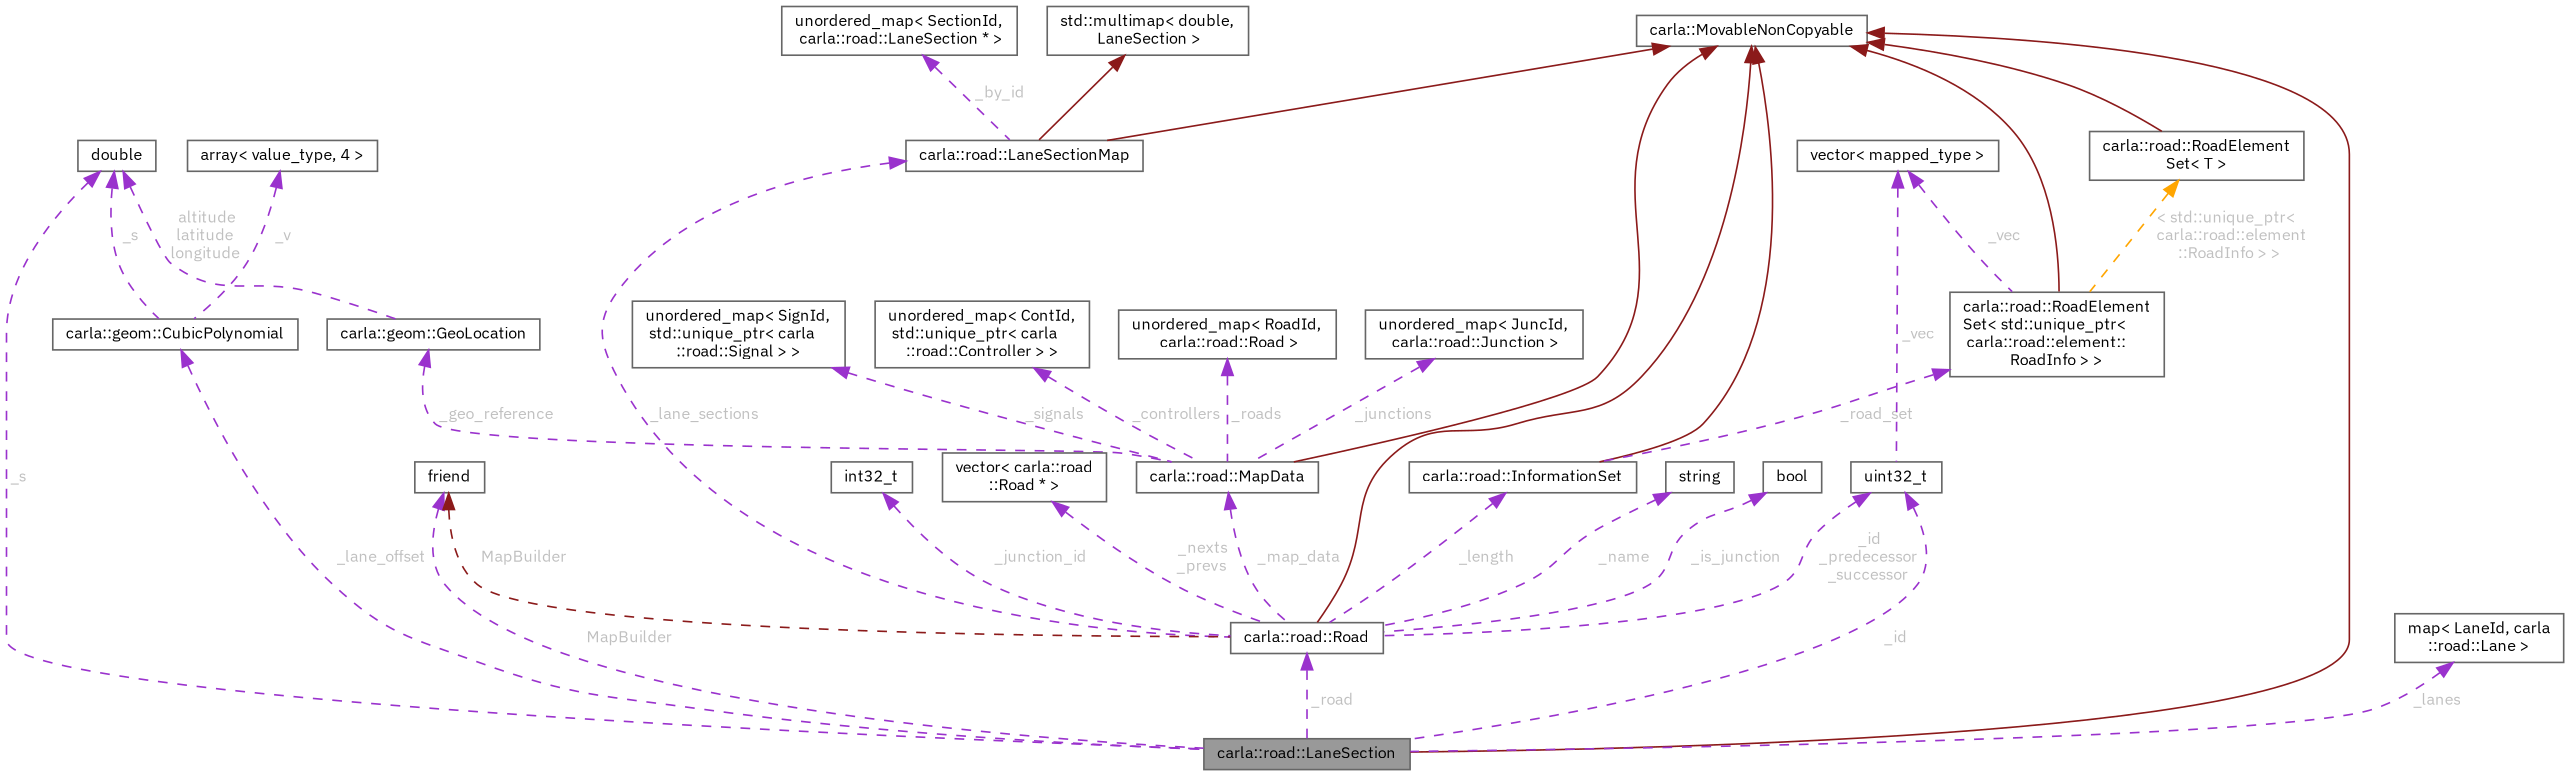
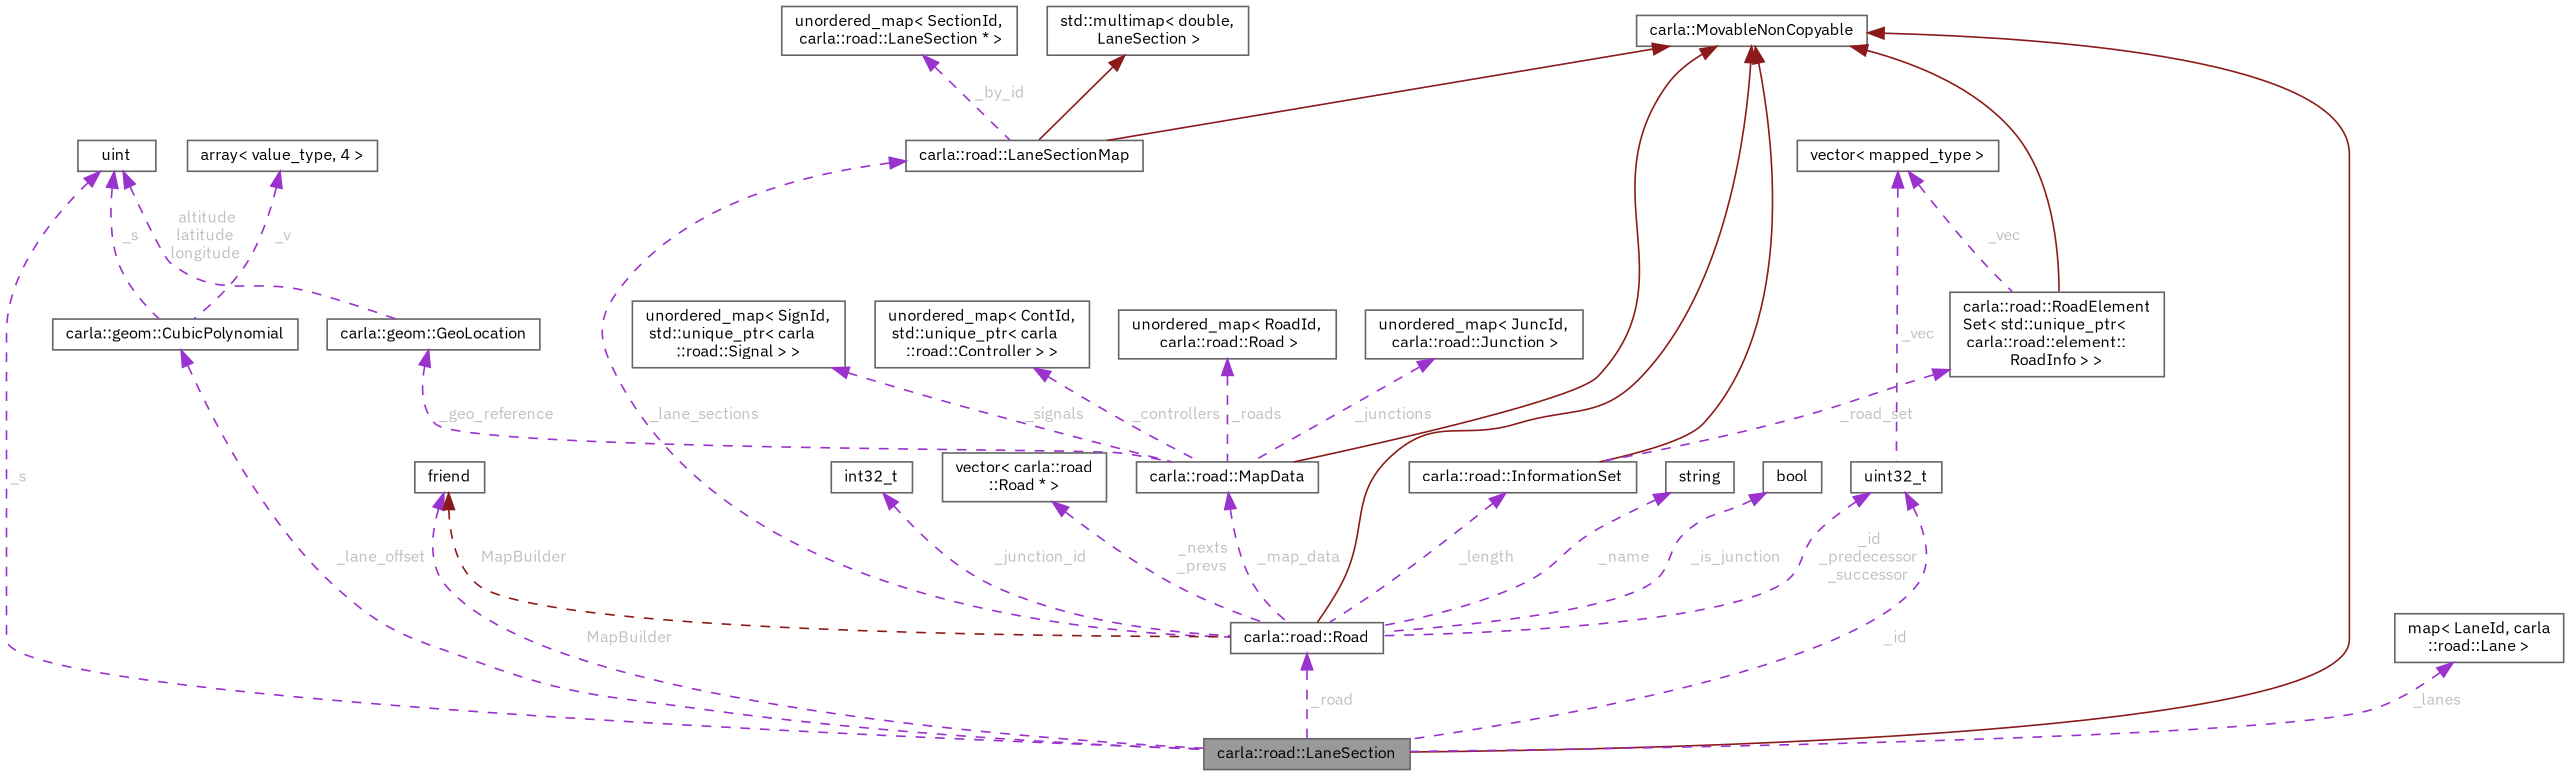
(117, 156) -> (117, 156)
(2197, 156) -> none
